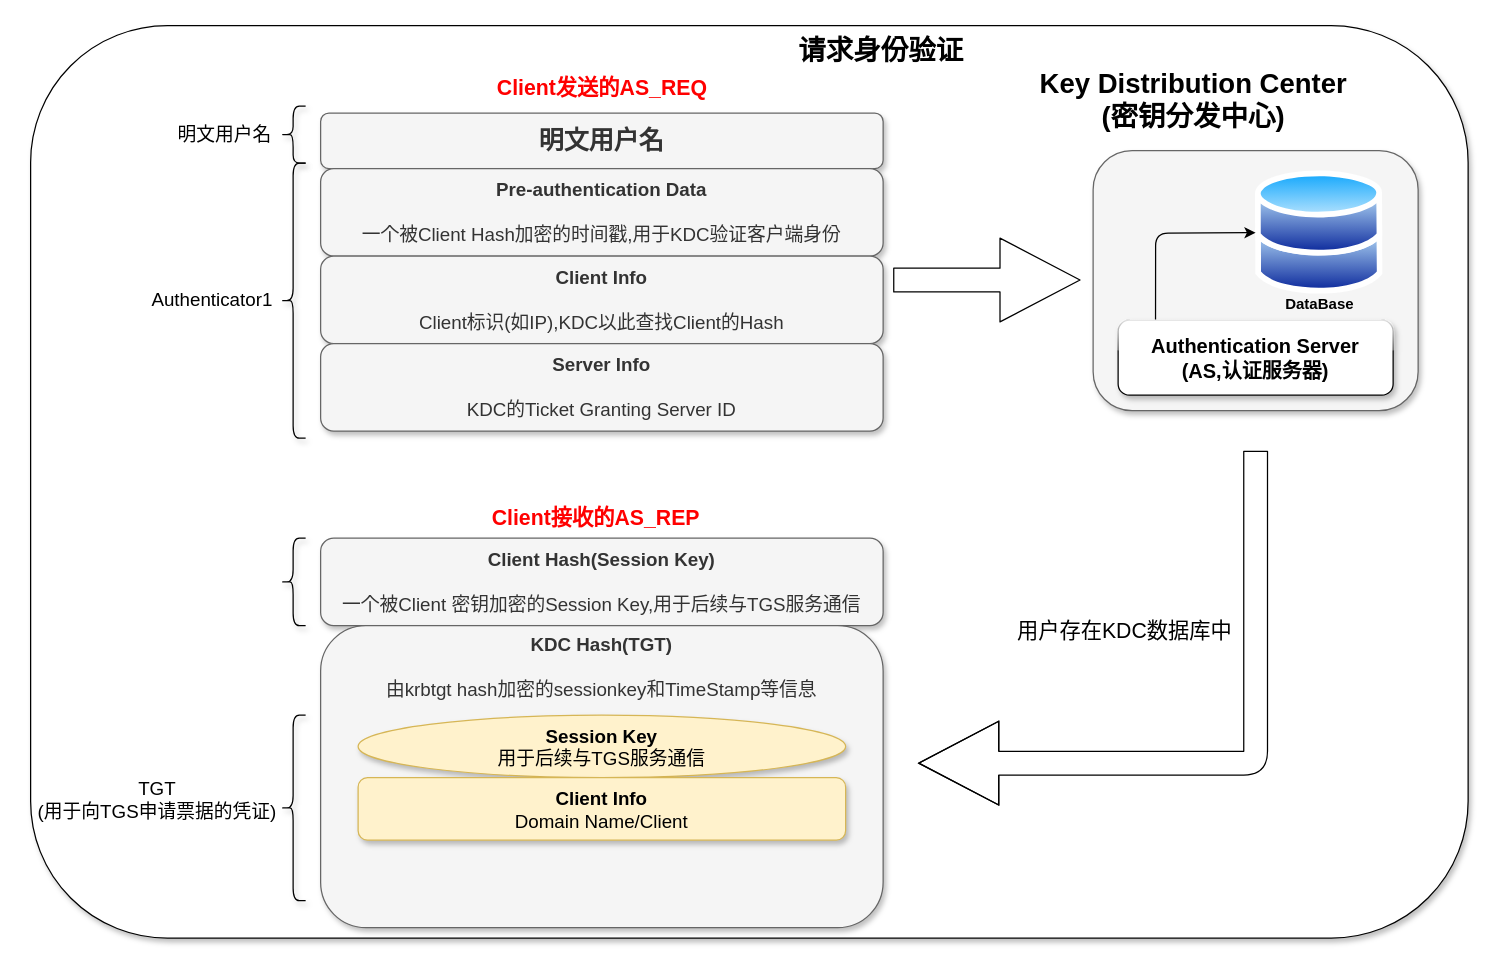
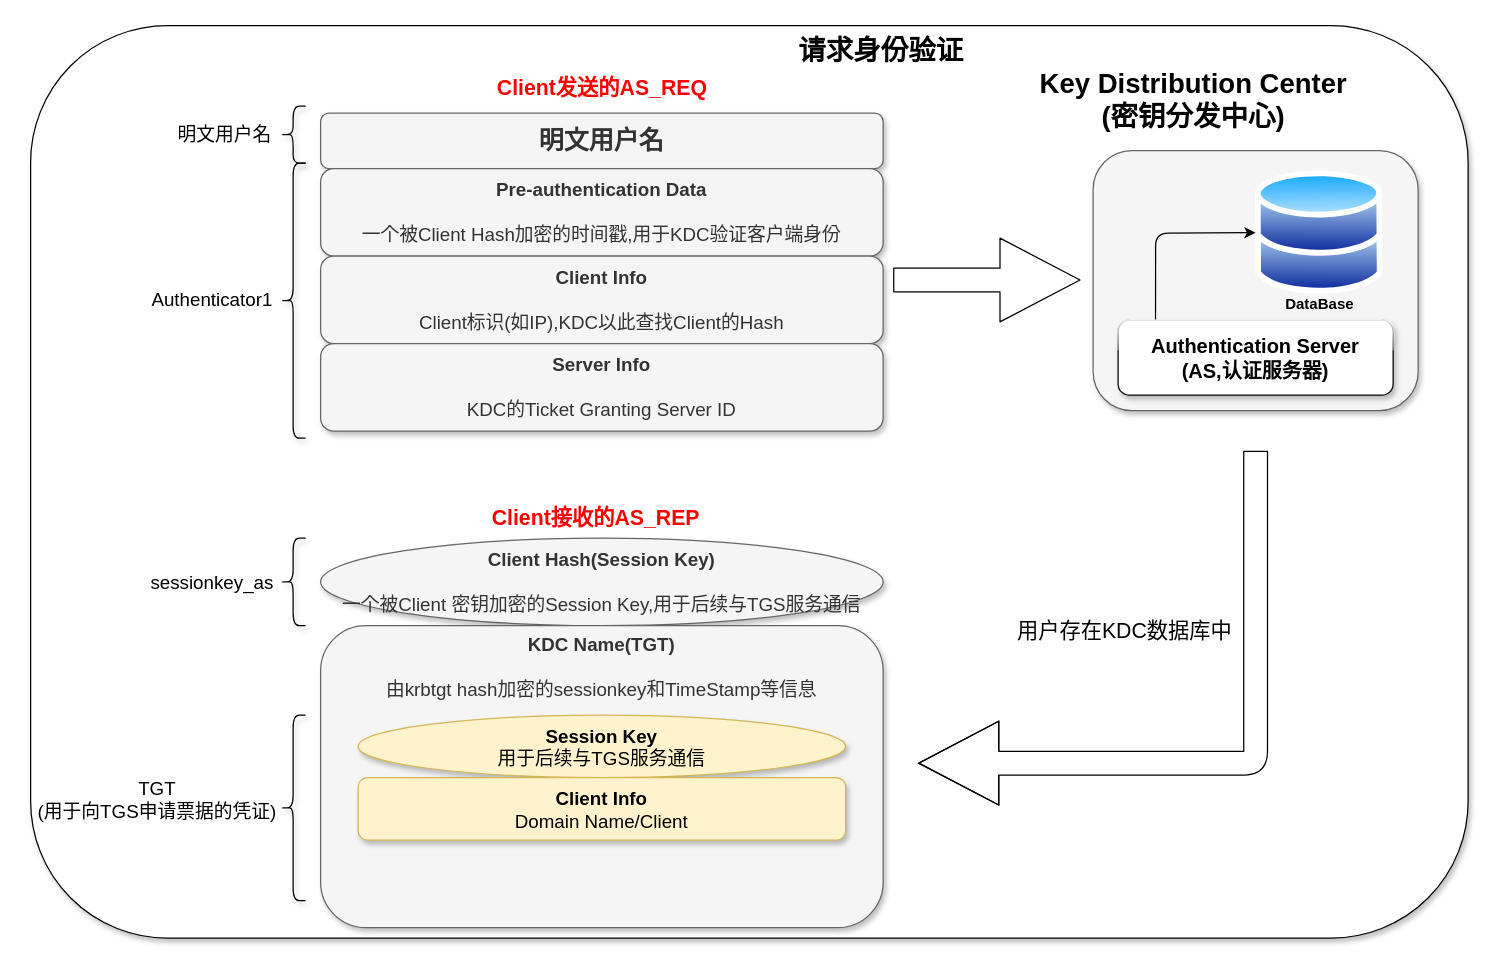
none -> (212, 582)
(602, 582) -> (602, 582)
(602, 657) -> (602, 657)
